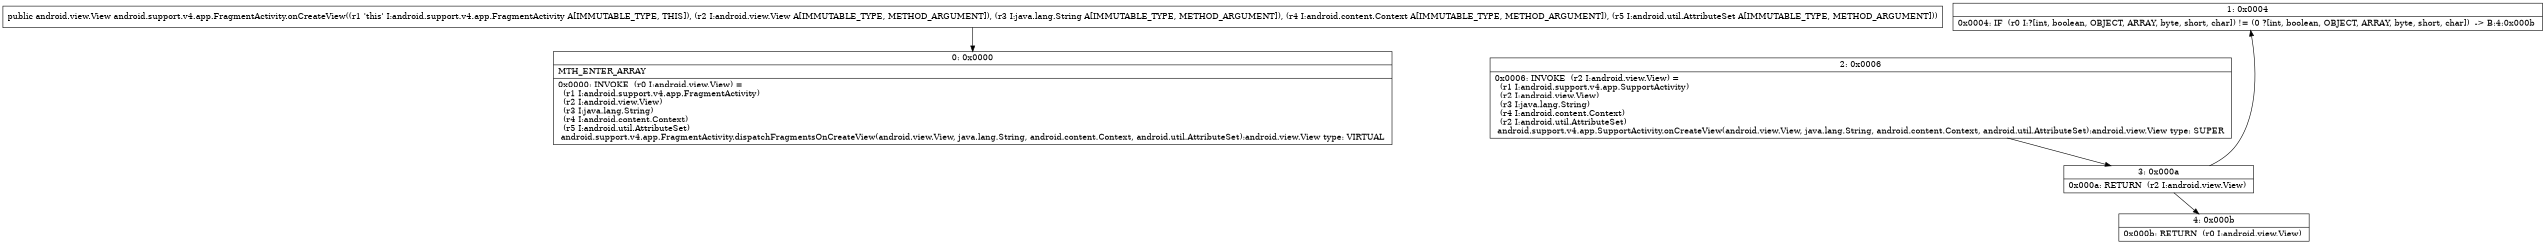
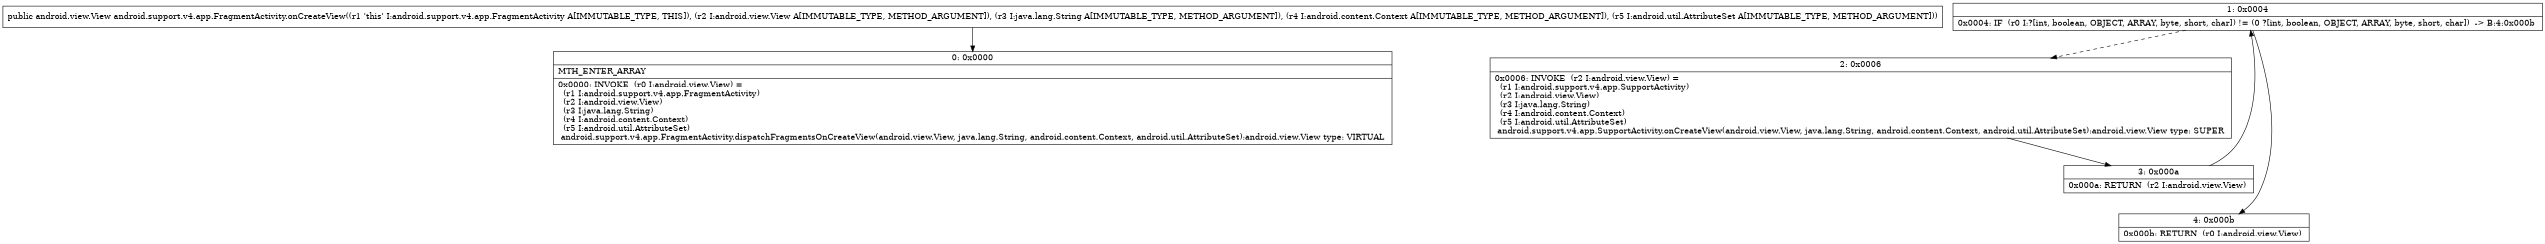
none -> (2121, 44)
(1561, 122) -> (1561, 122)
(2184, 201) -> (2272, 123)
